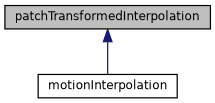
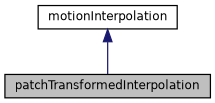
(108, 58) -> (108, 58)
